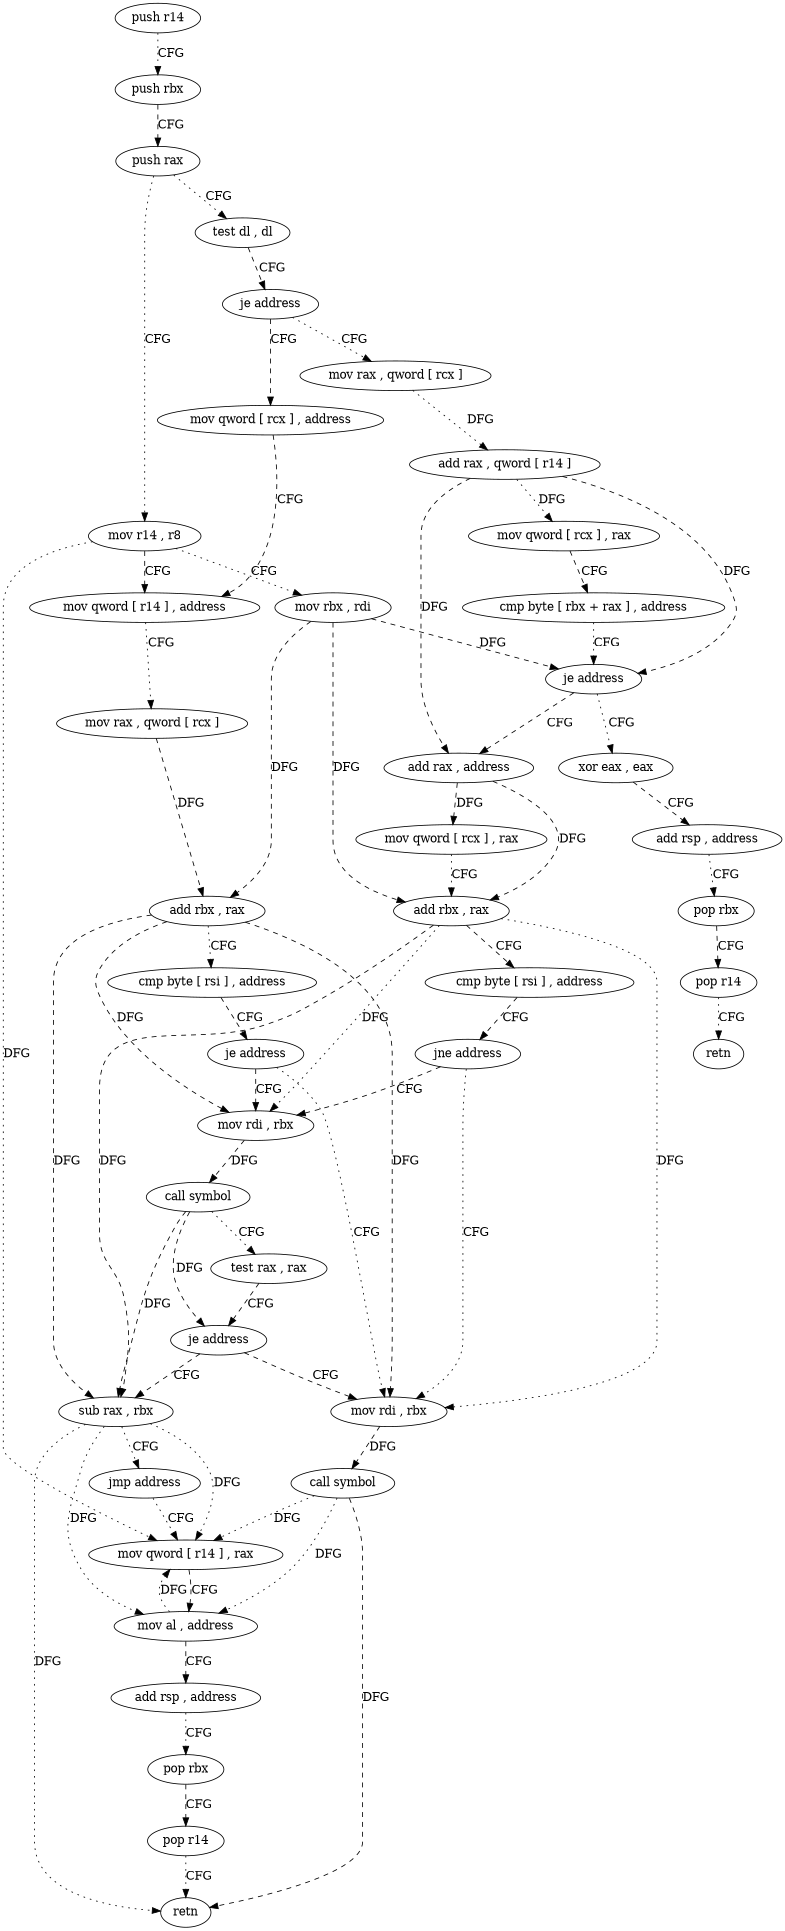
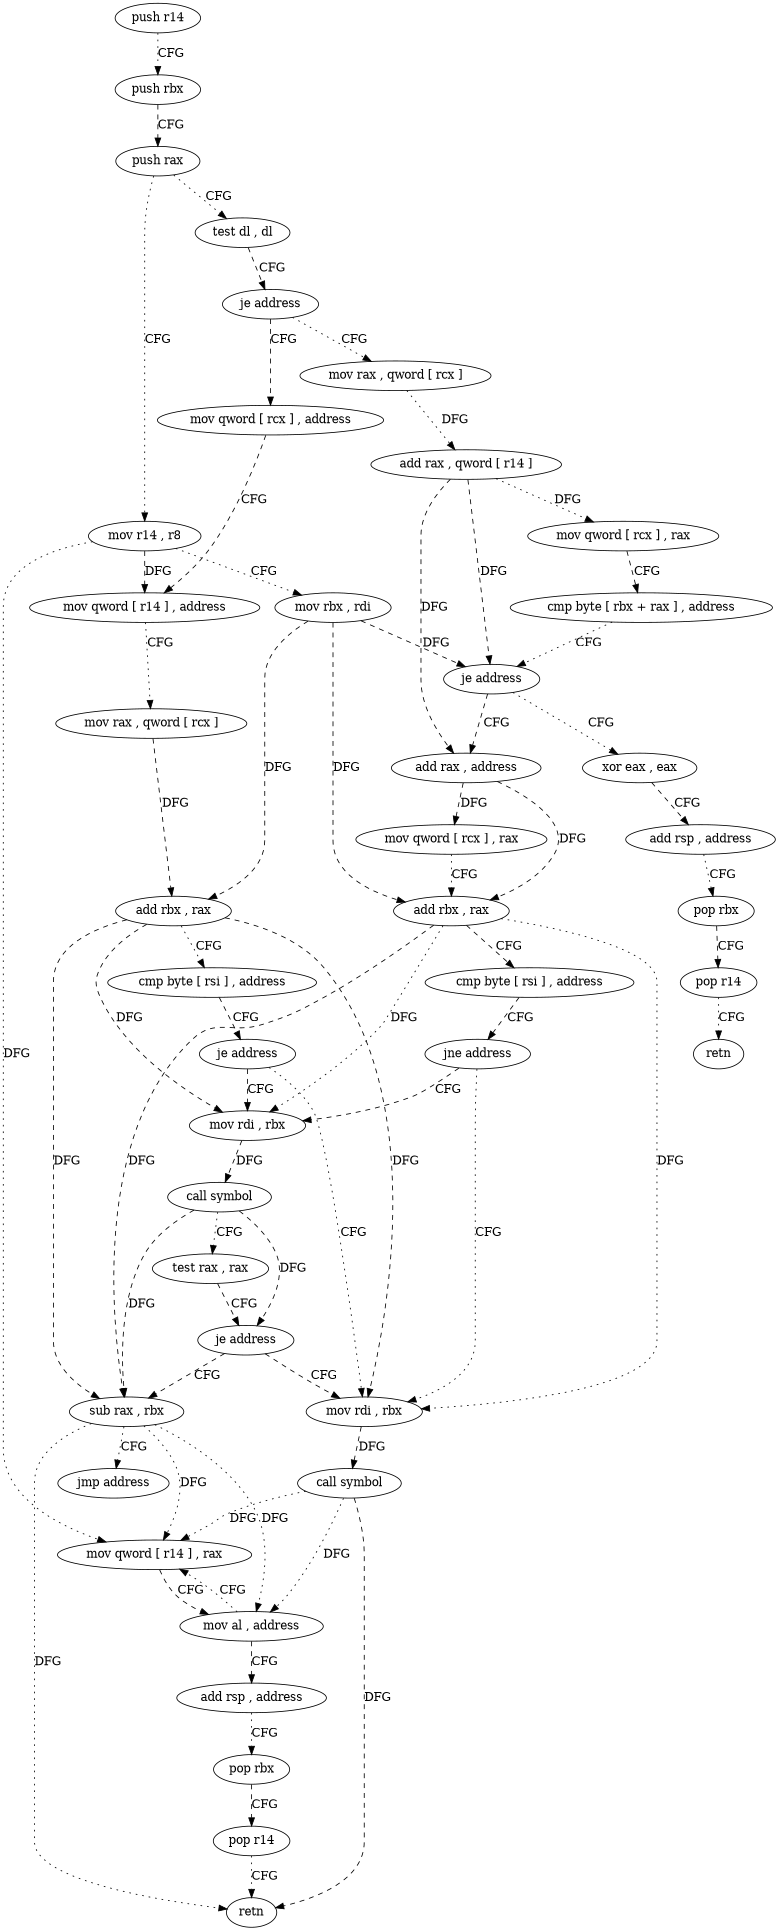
(158, 572) -> (158, 572)
(163, 1515) -> none
(174, 1591) -> (233, 1591)
